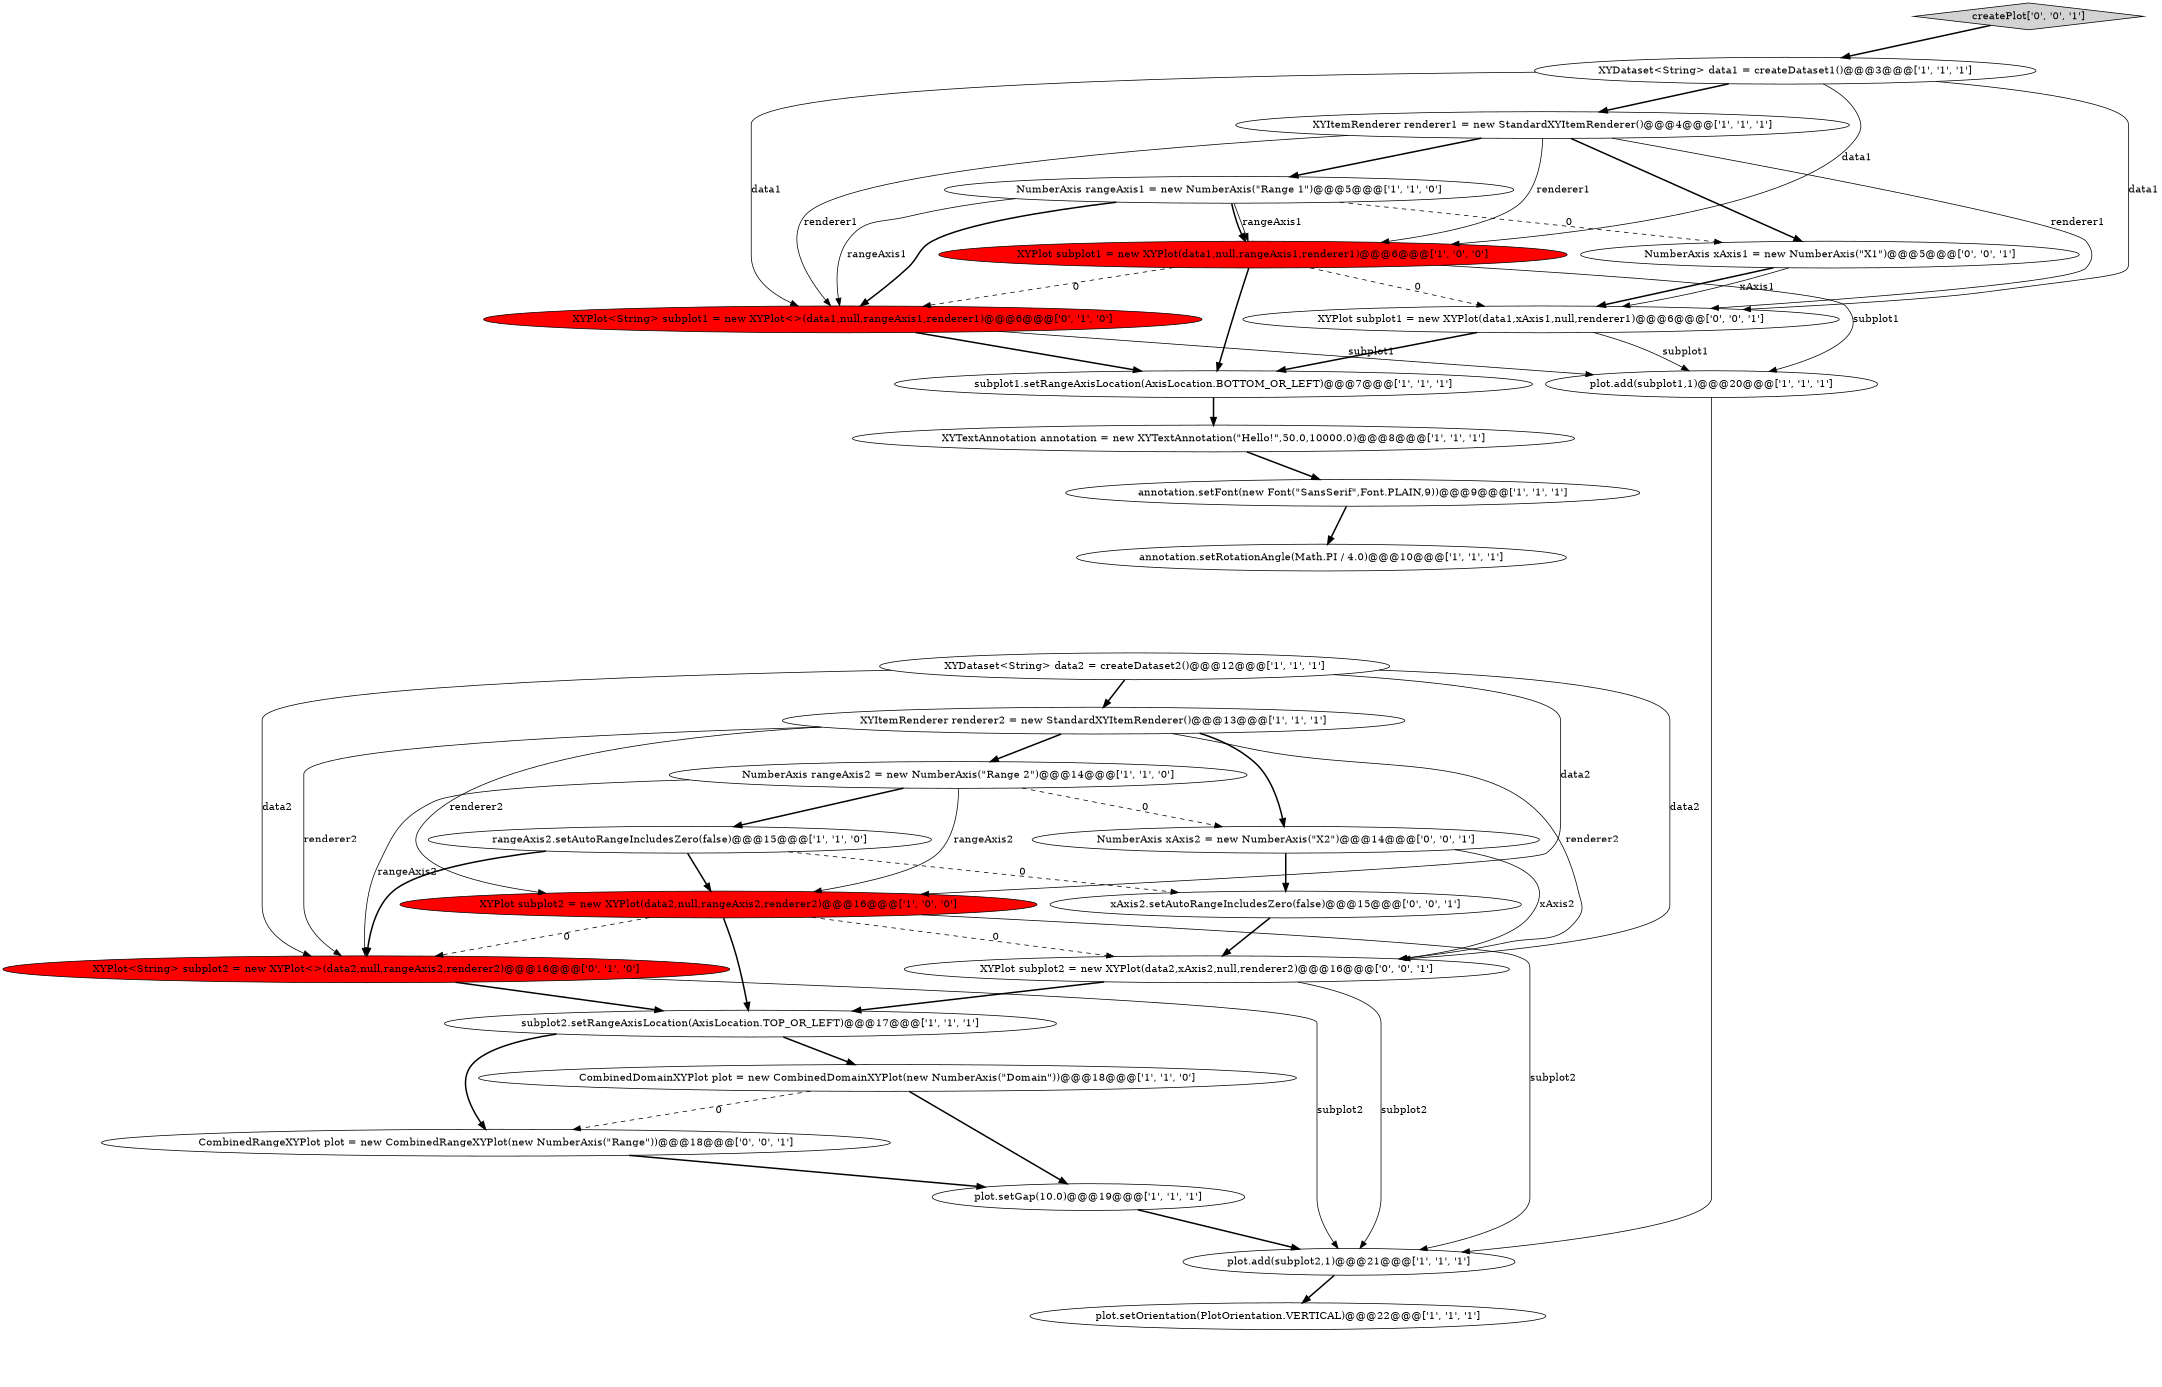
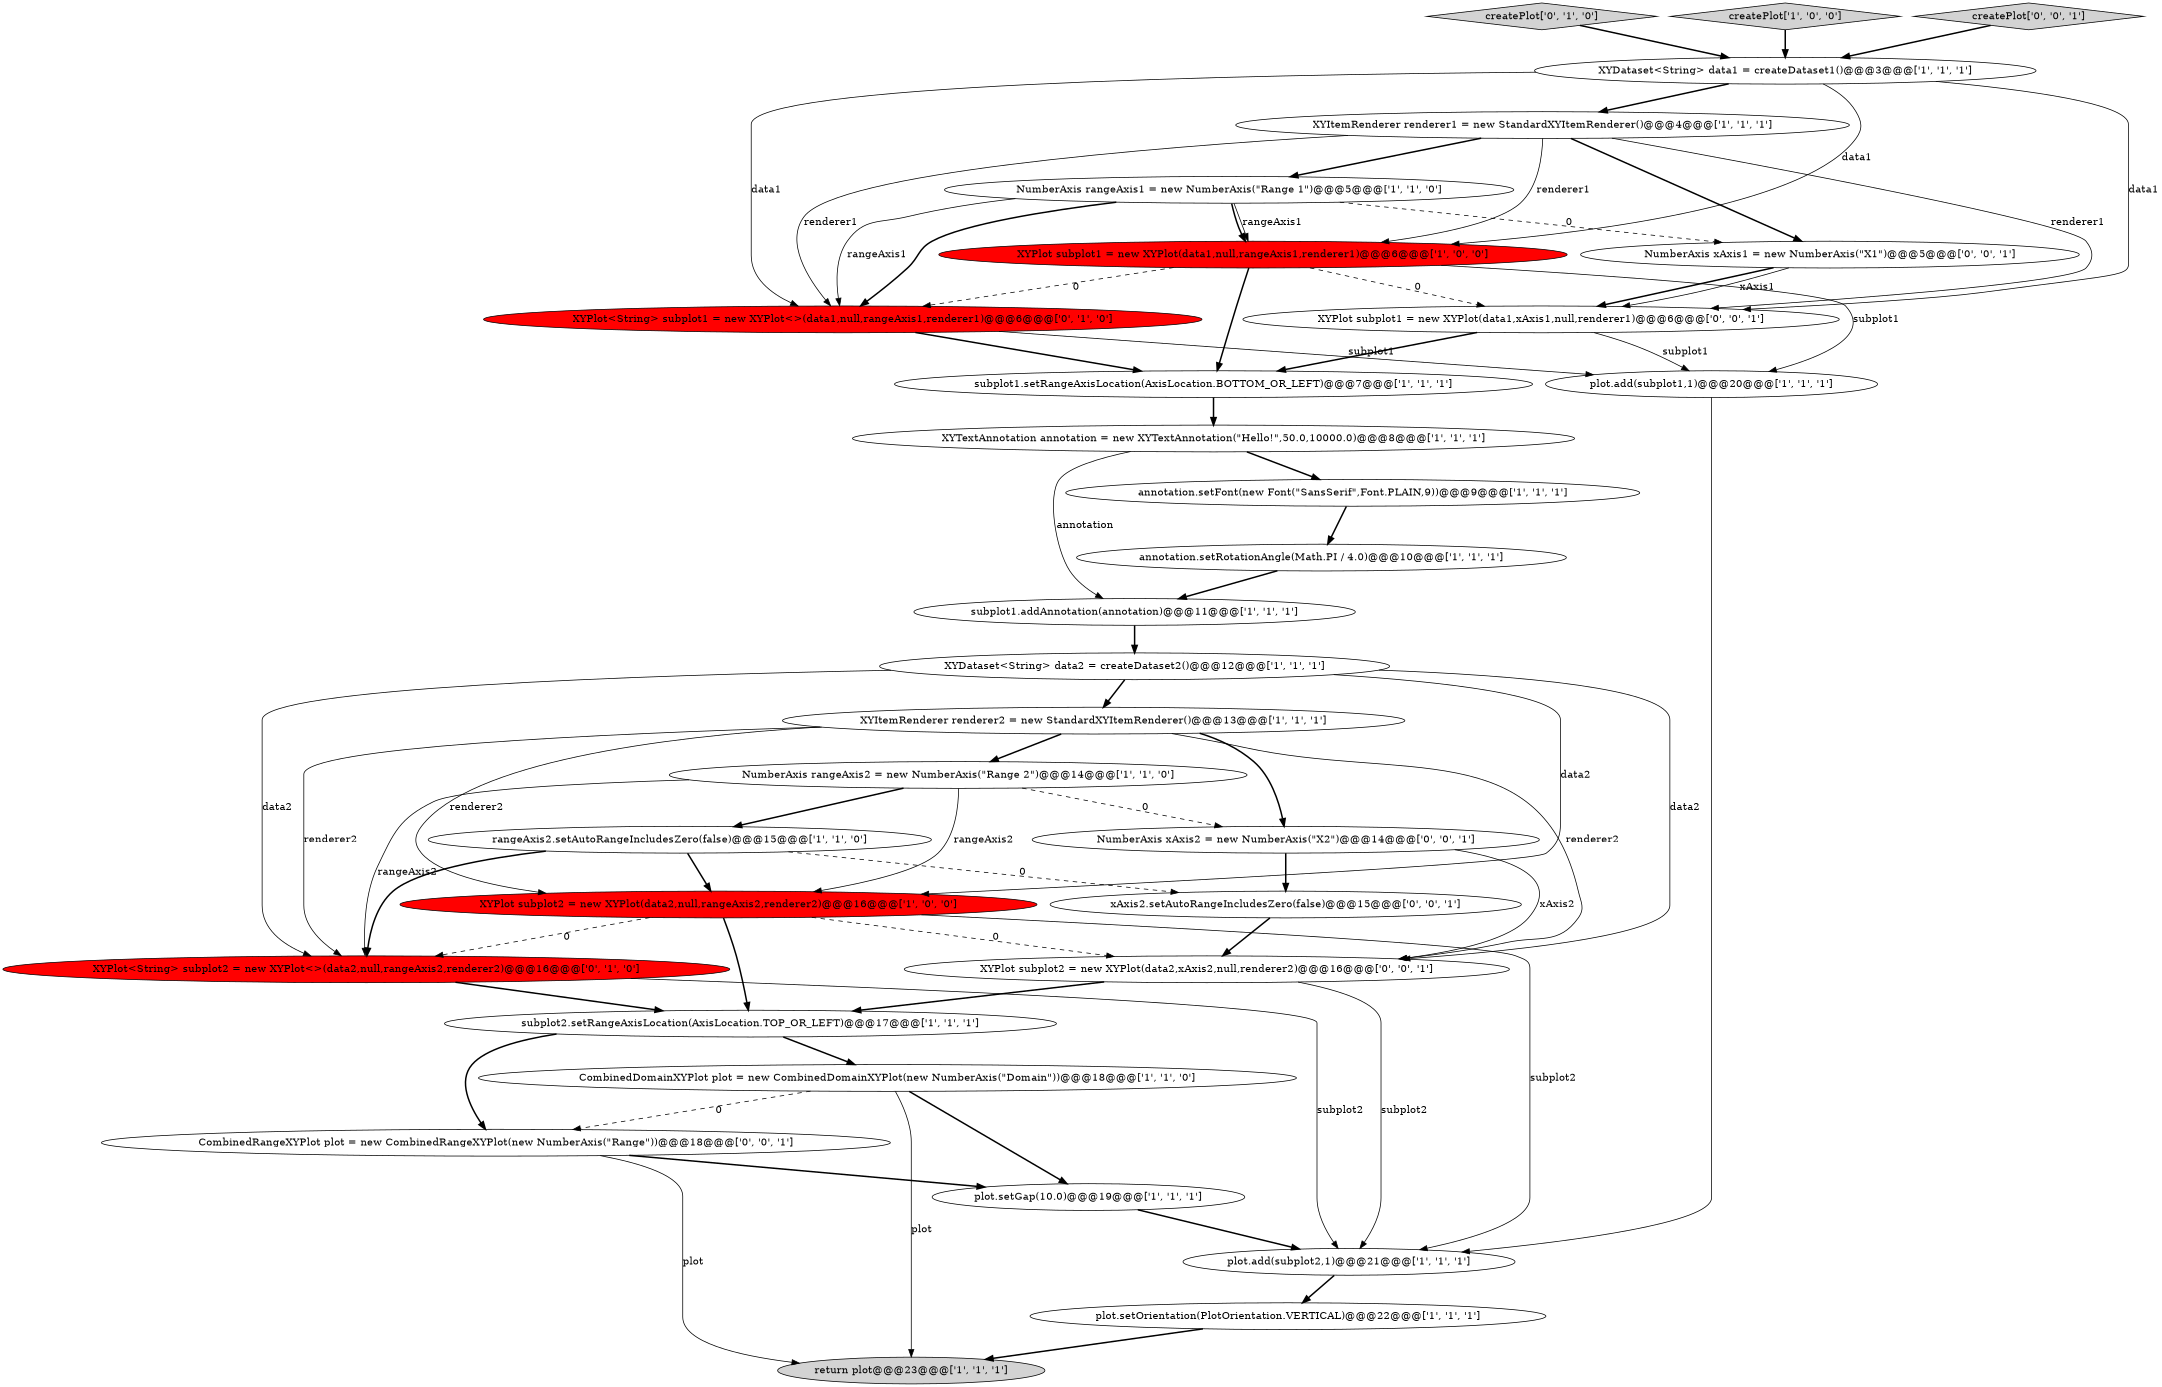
none -> (1542, 16)
none -> (1785, 16)
none -> (1135, 612)
none -> (911, 1371)
